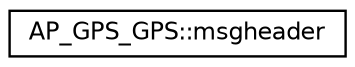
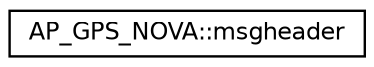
(178, 34) -> (187, 34)
